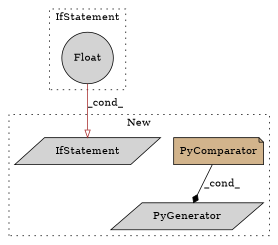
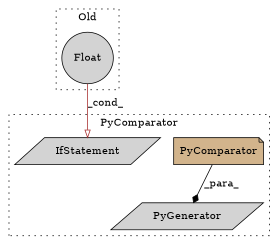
(88, 18) -> (88, 18)
(139, 123) -> (139, 123)
(222, 184) -> (222, 184)
